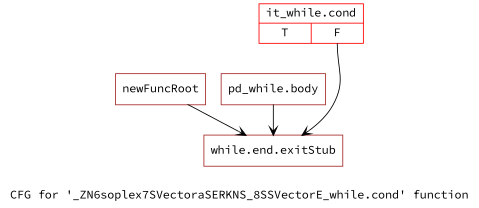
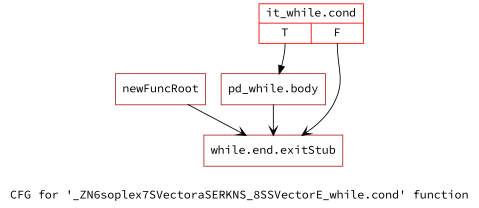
none -> (284, 55)
